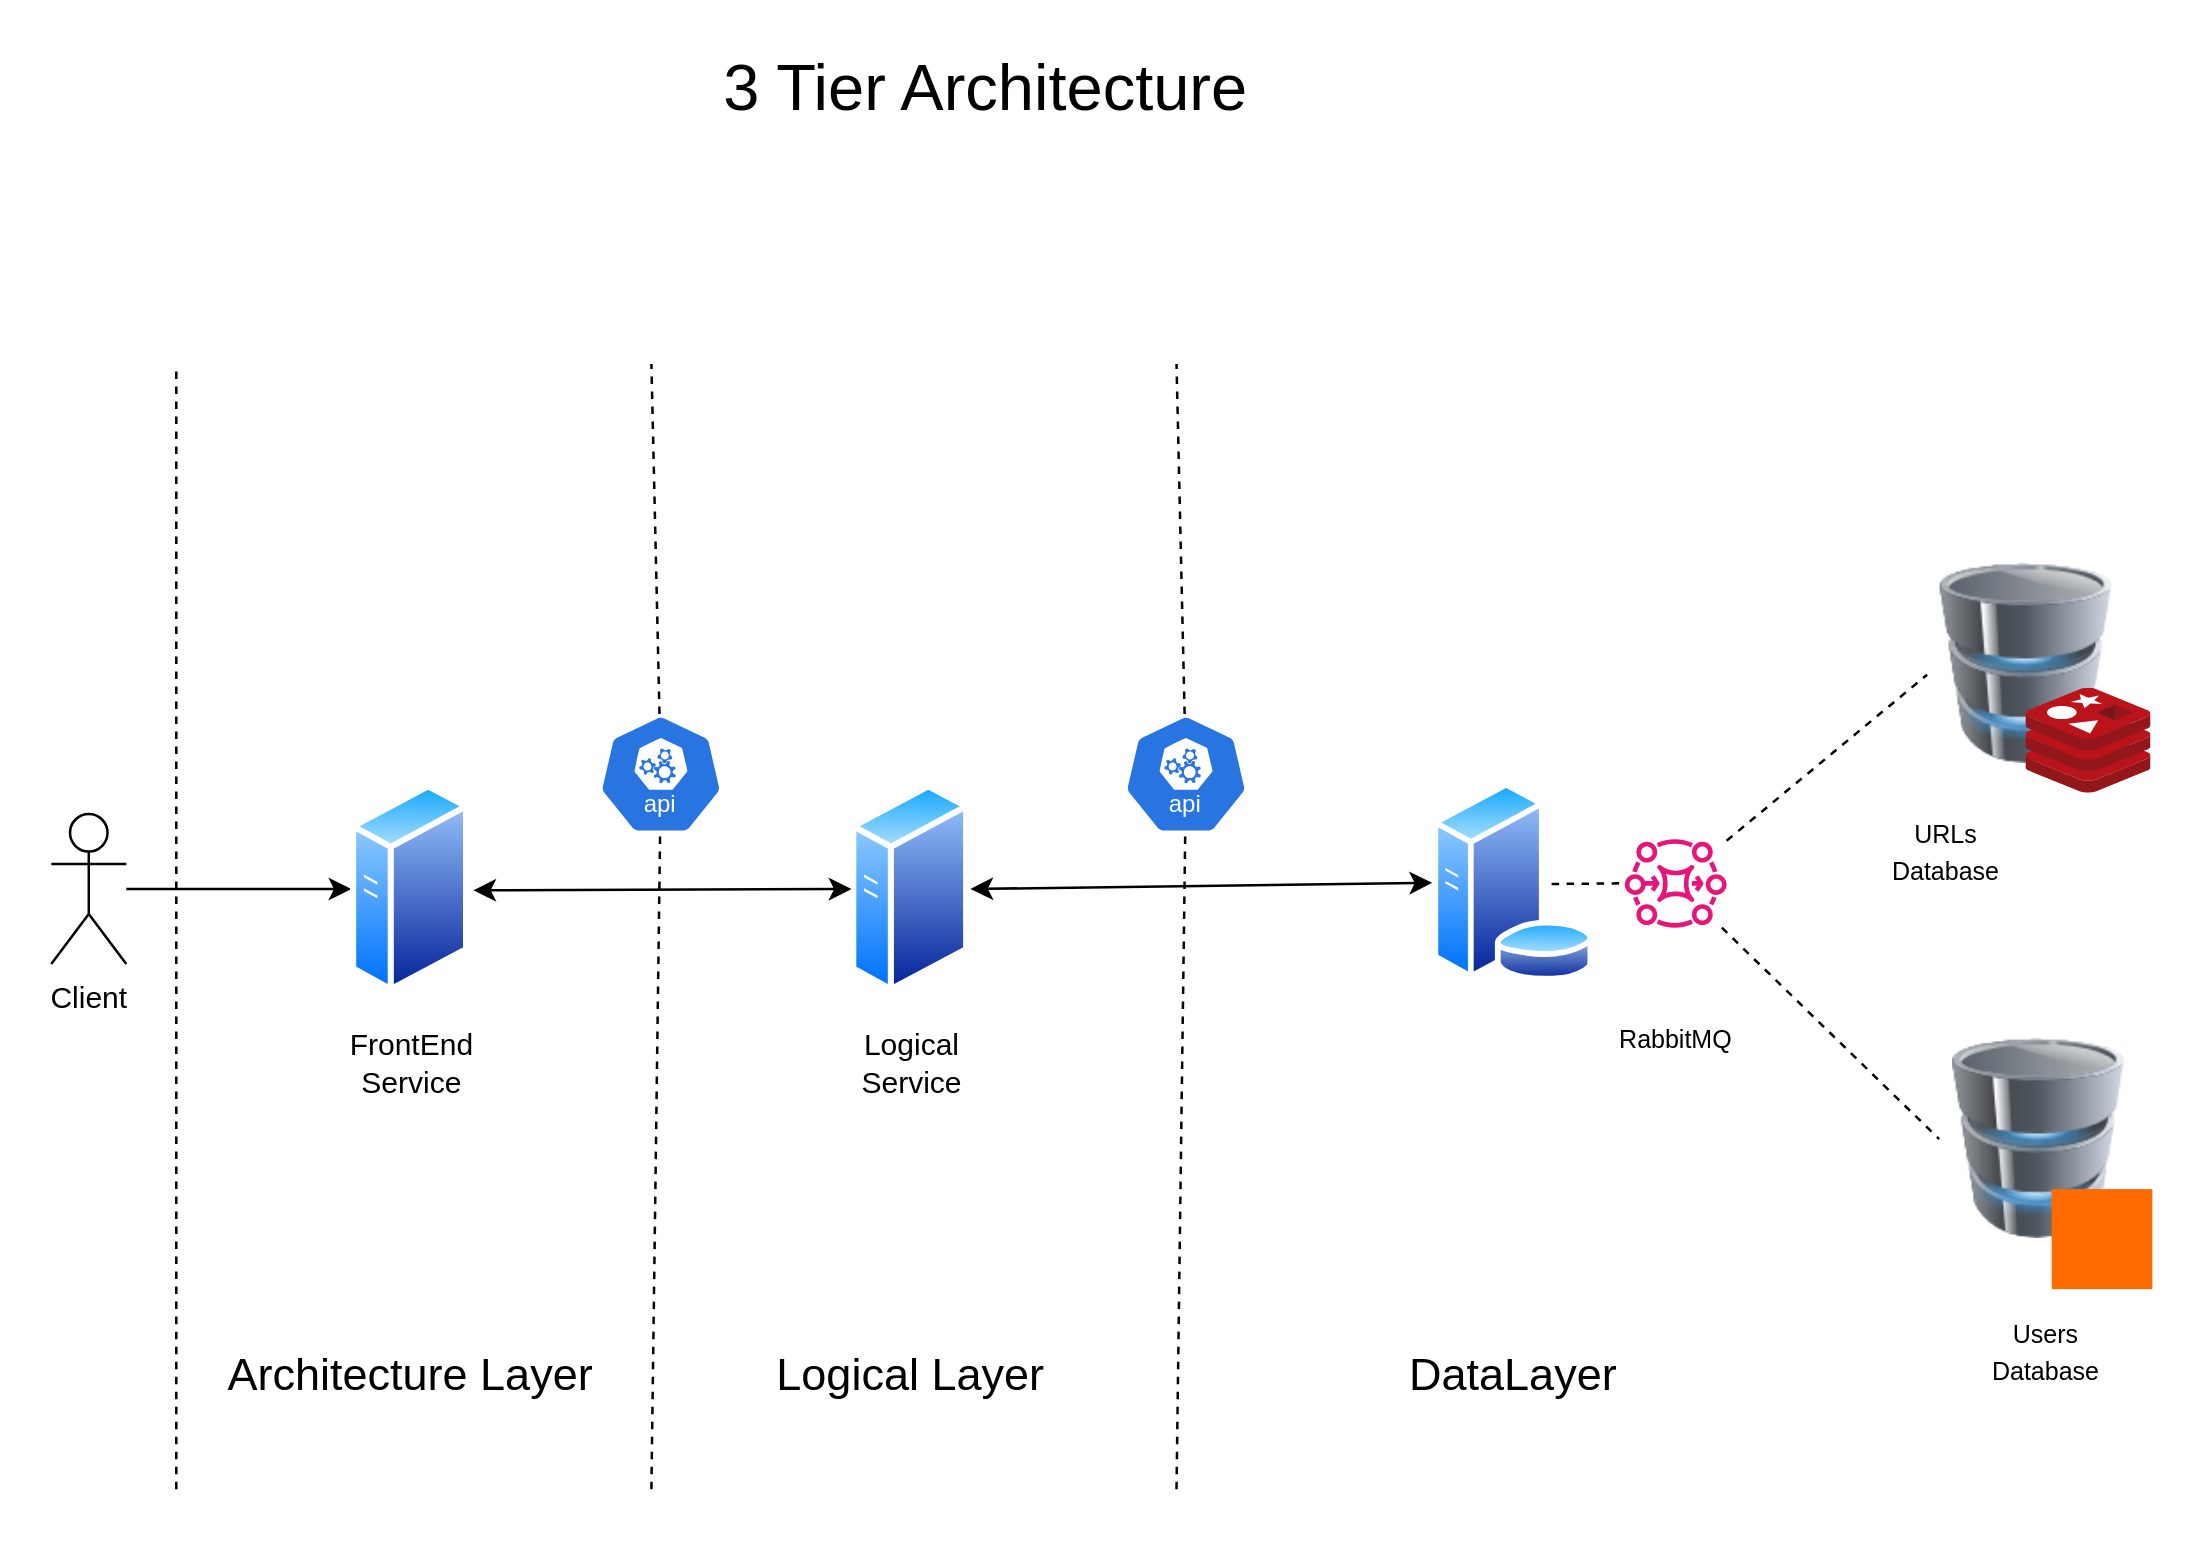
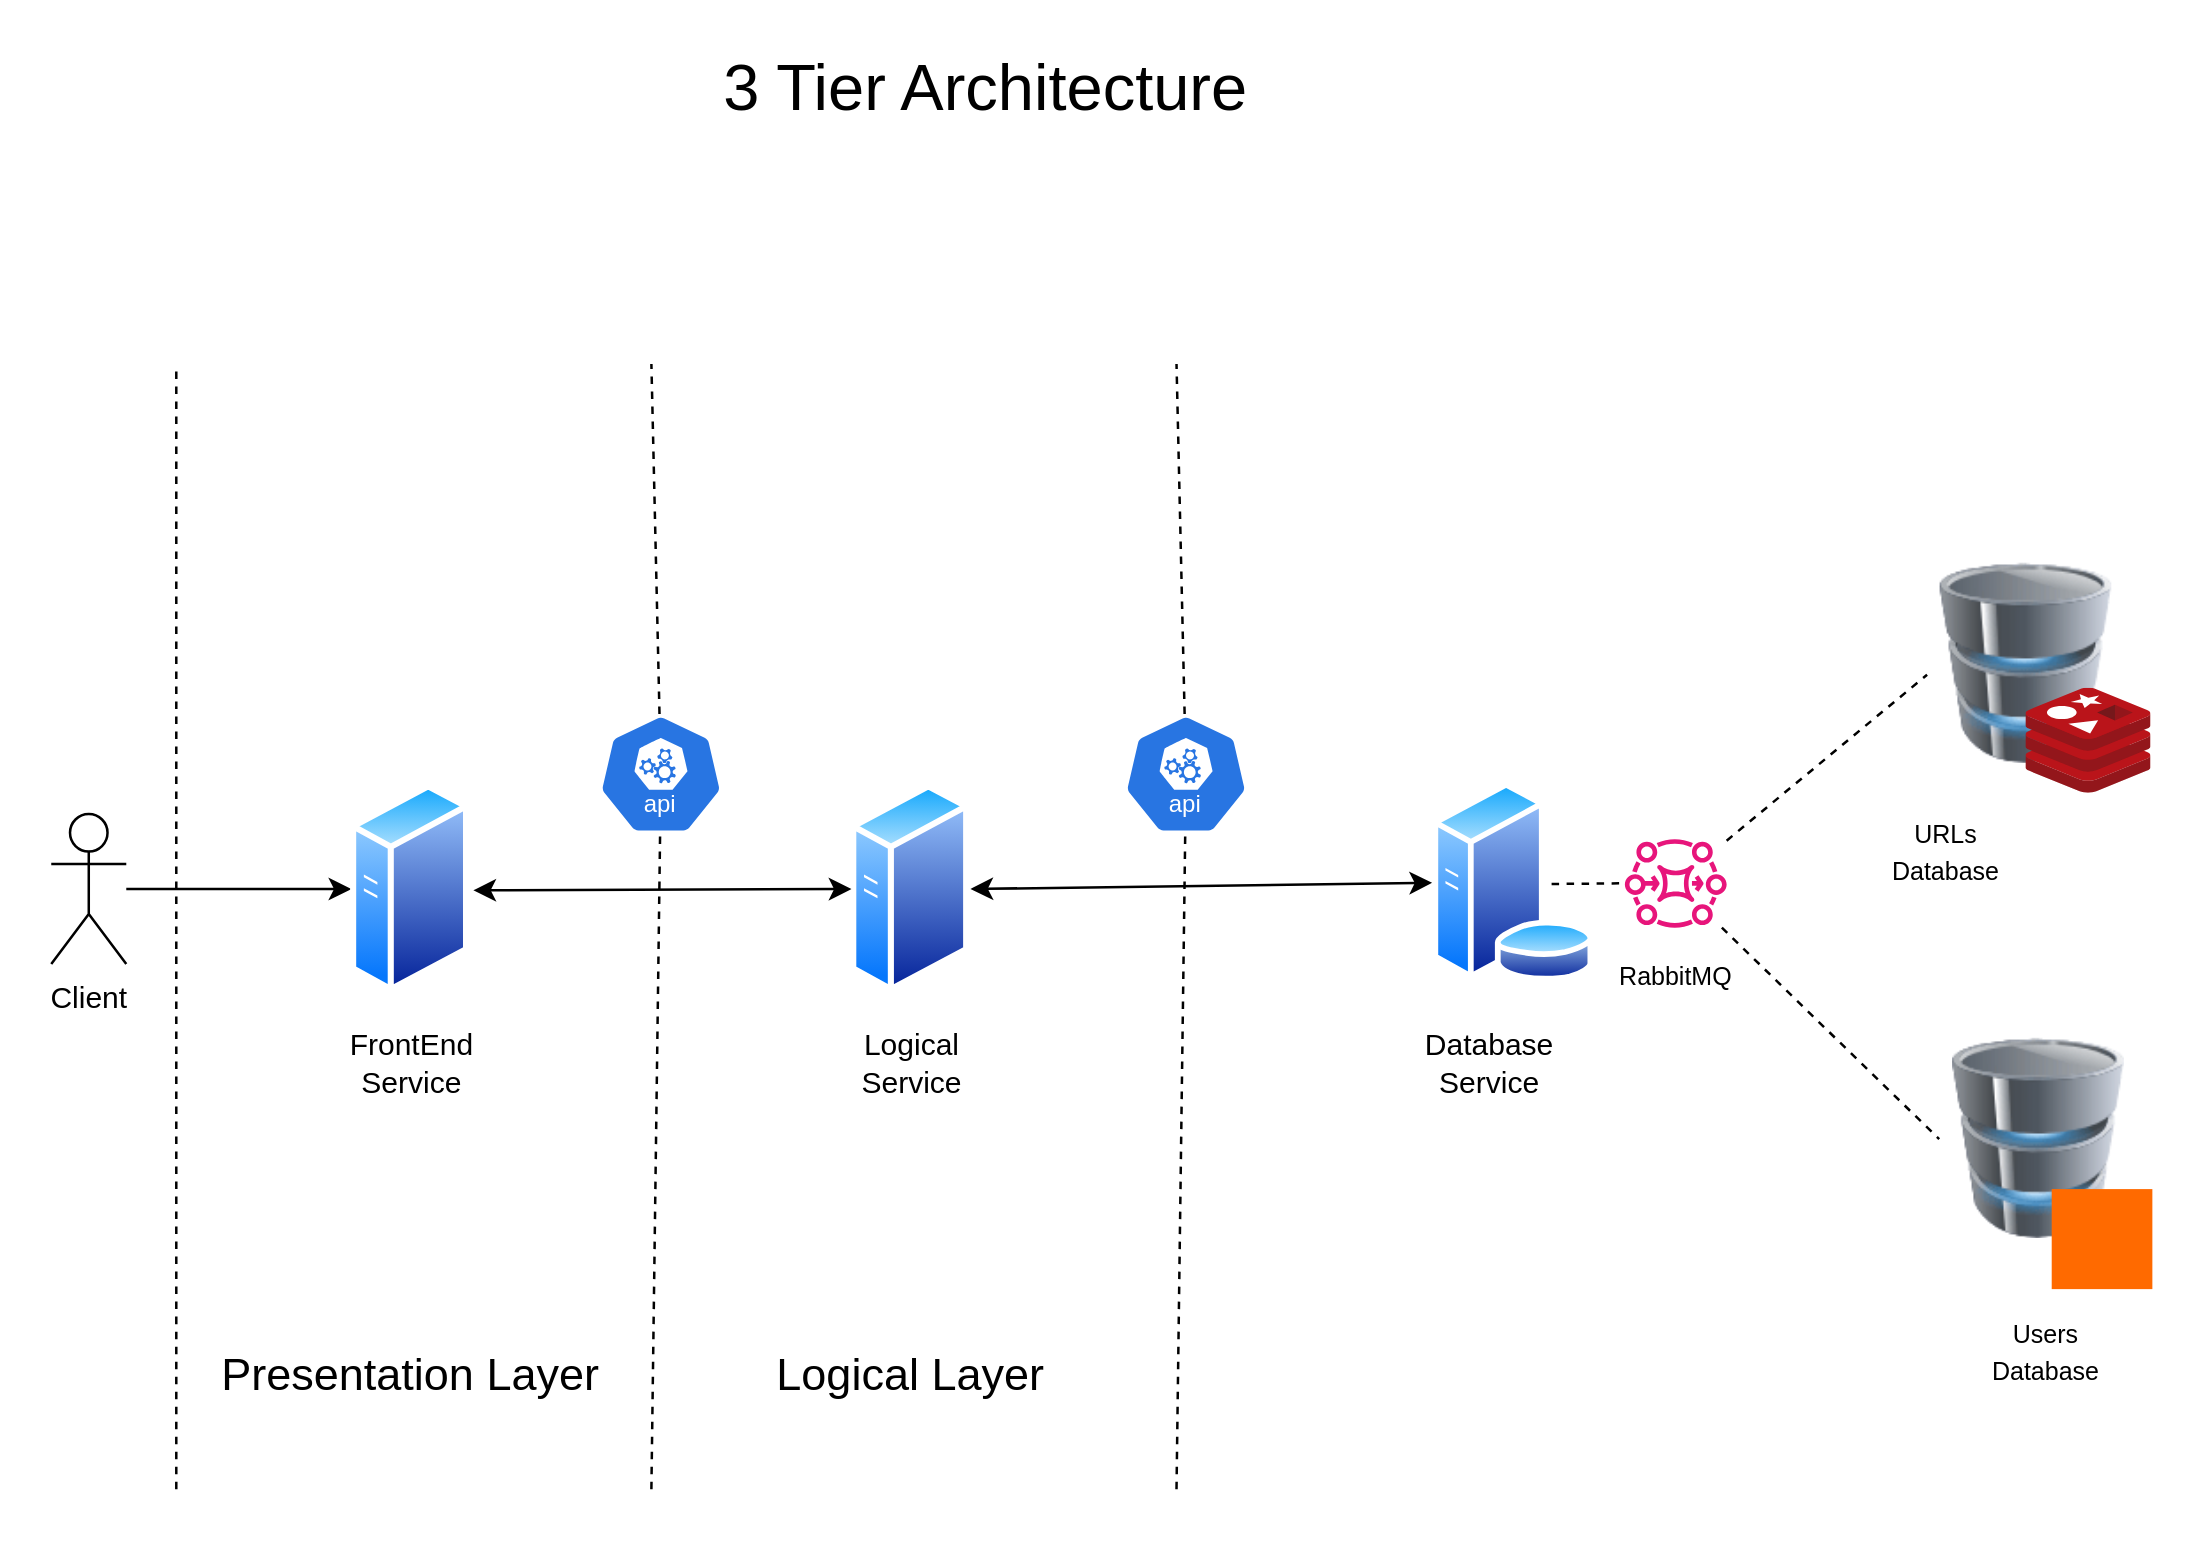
(1675, 1039) -> (1675, 976)
none -> (1489, 1064)
(411, 1376) -> (411, 1376)
(1514, 1376) -> none
